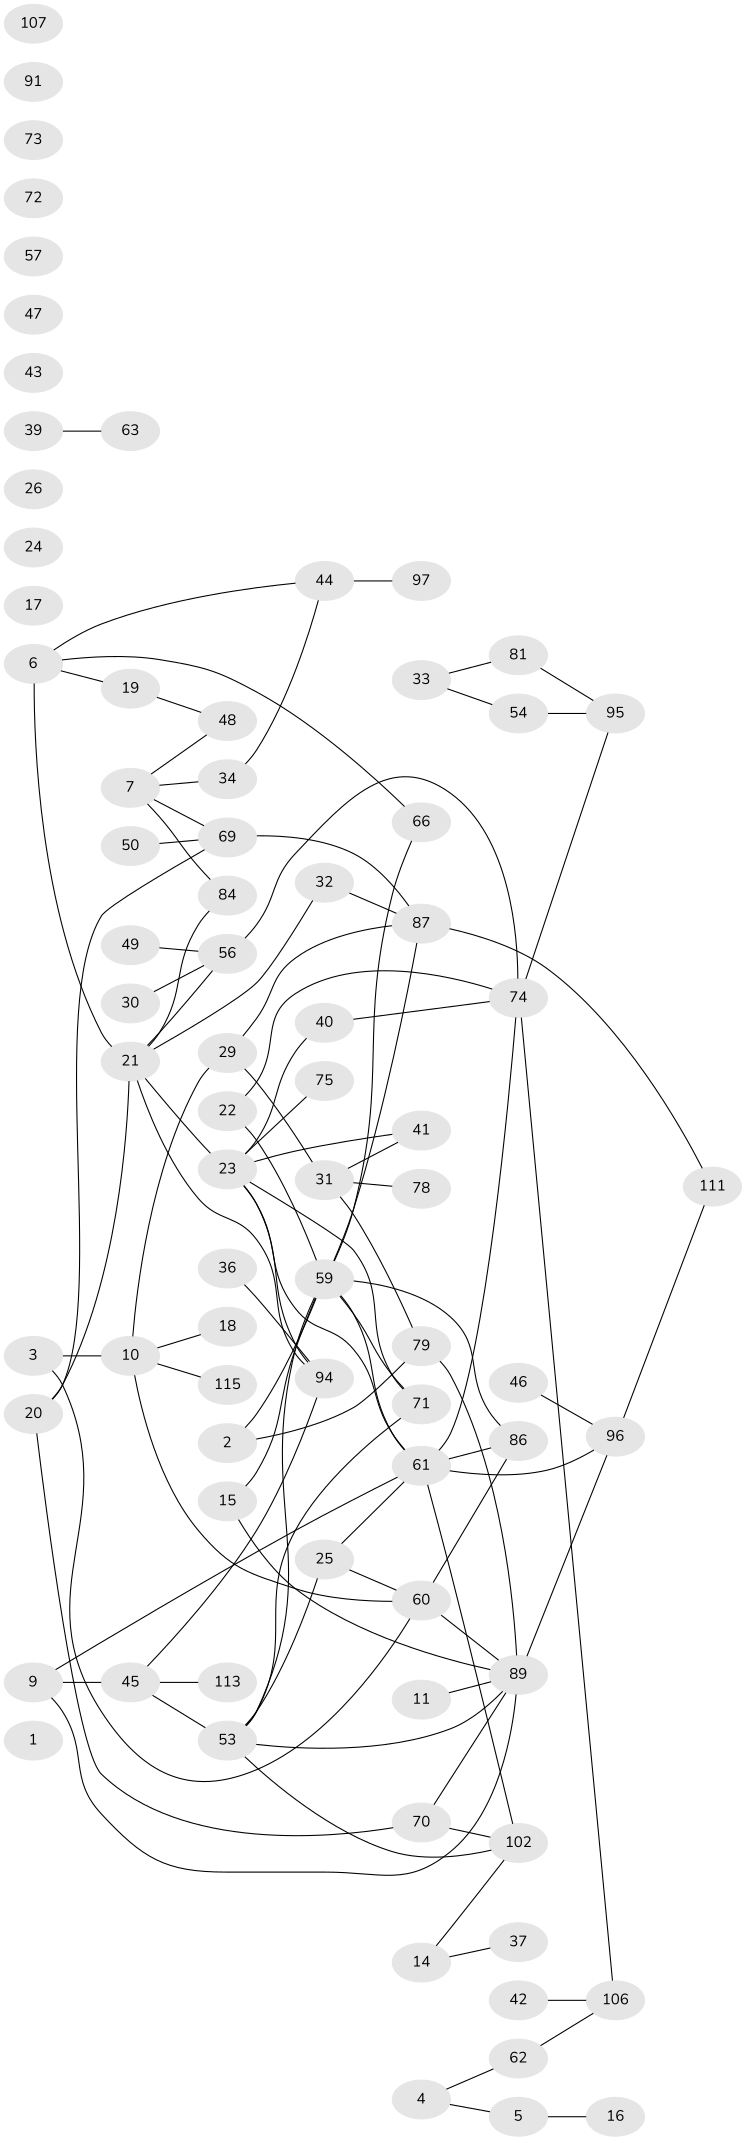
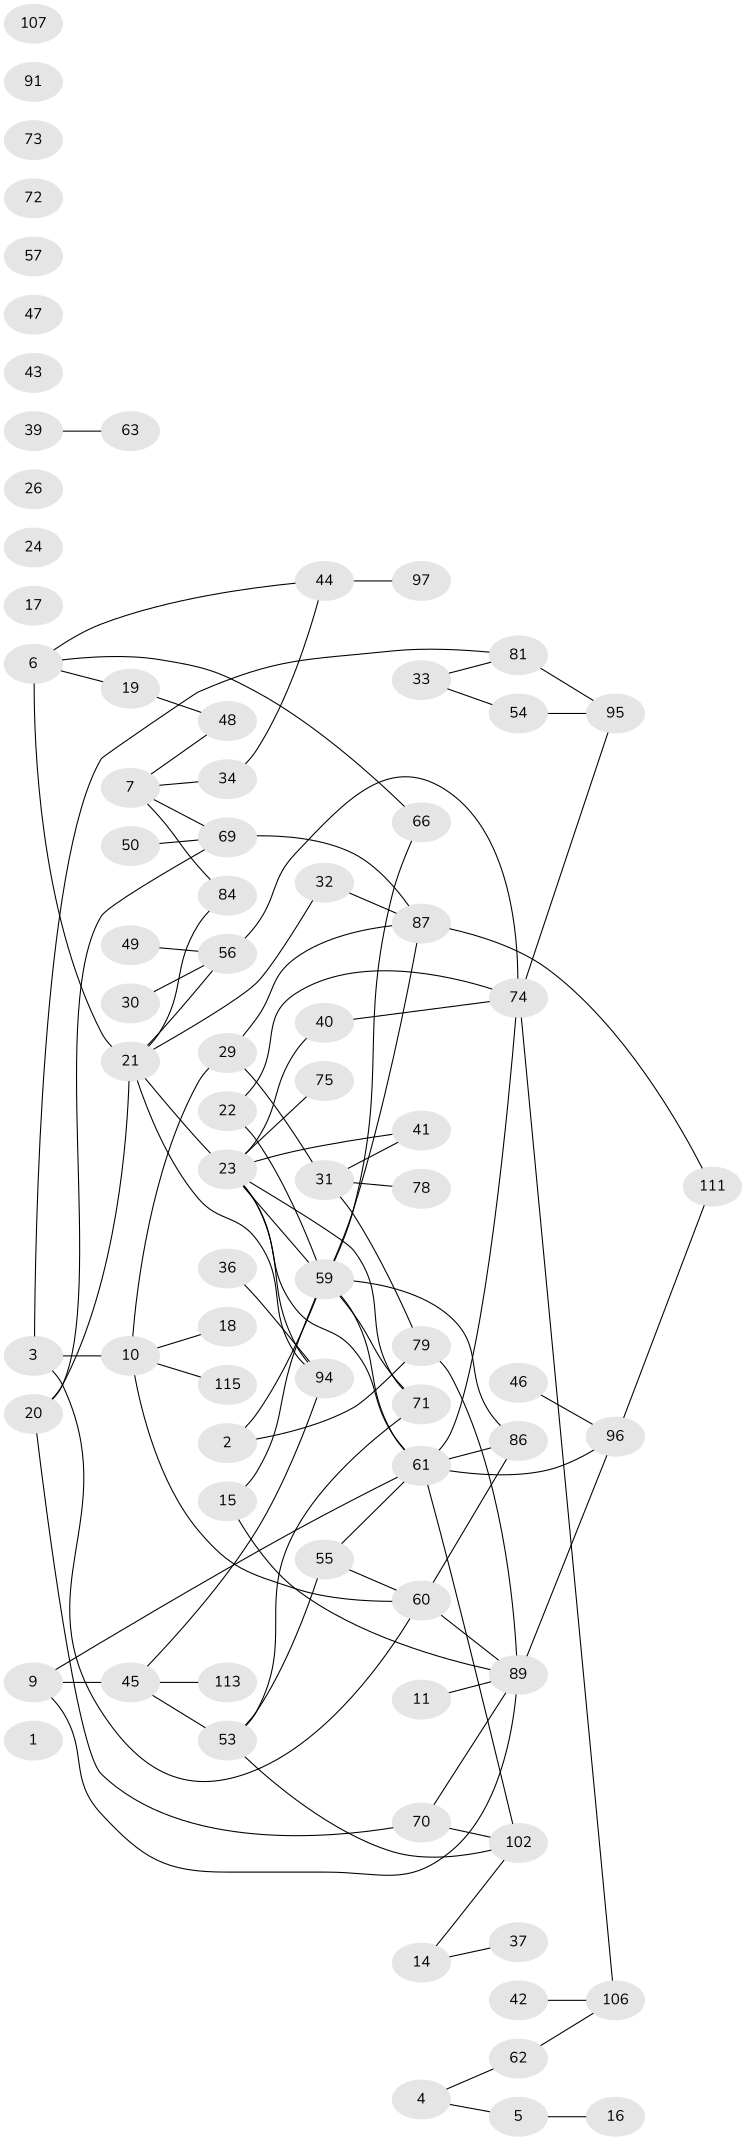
none -> (74, 839)
(285, 1513) -> (276, 1224)
(324, 1560) -> (324, 1560)
(387, 1744) -> none
